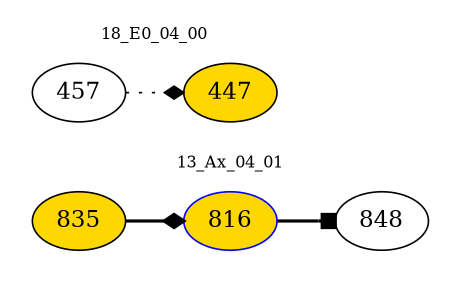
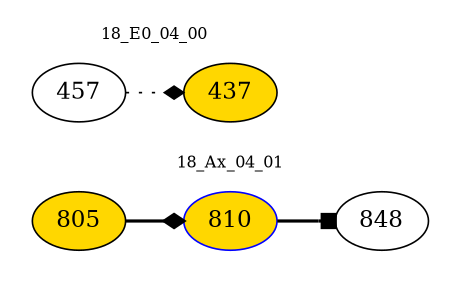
(230, 93) -> (230, 93)
(230, 163) -> (230, 163)
(79, 221) -> (79, 221)
(230, 221) -> (230, 221)
